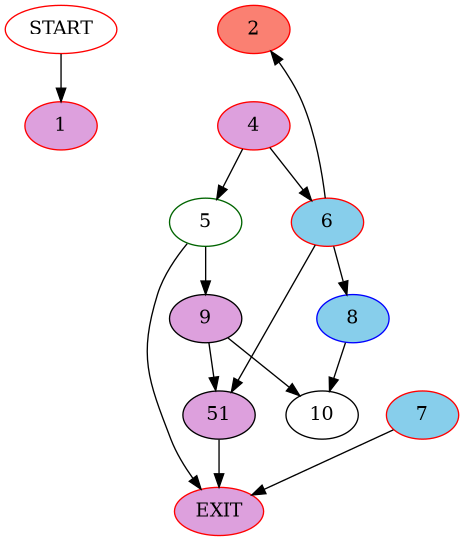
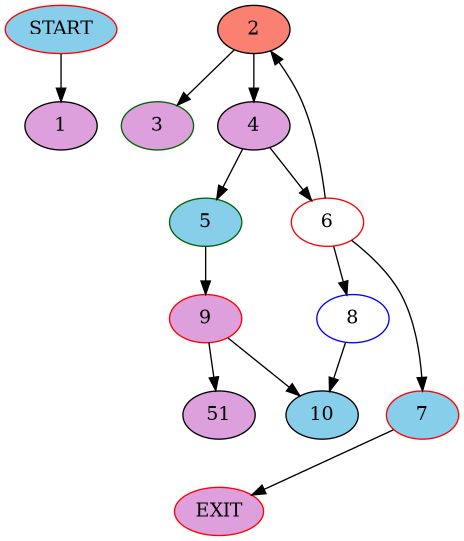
(61, 29) -> (61, 29)
(254, 29) -> (254, 29)
none -> (254, 71)
(61, 126) -> (61, 126)
none -> (157, 126)
(254, 126) -> (254, 126)
(206, 222) -> (206, 222)
(327, 222) -> (327, 222)
(277, 313) -> (404, 300)
(206, 319) -> (206, 319)
(353, 319) -> (353, 319)
(148, 361) -> none
(322, 415) -> (322, 415)
(219, 457) -> none
